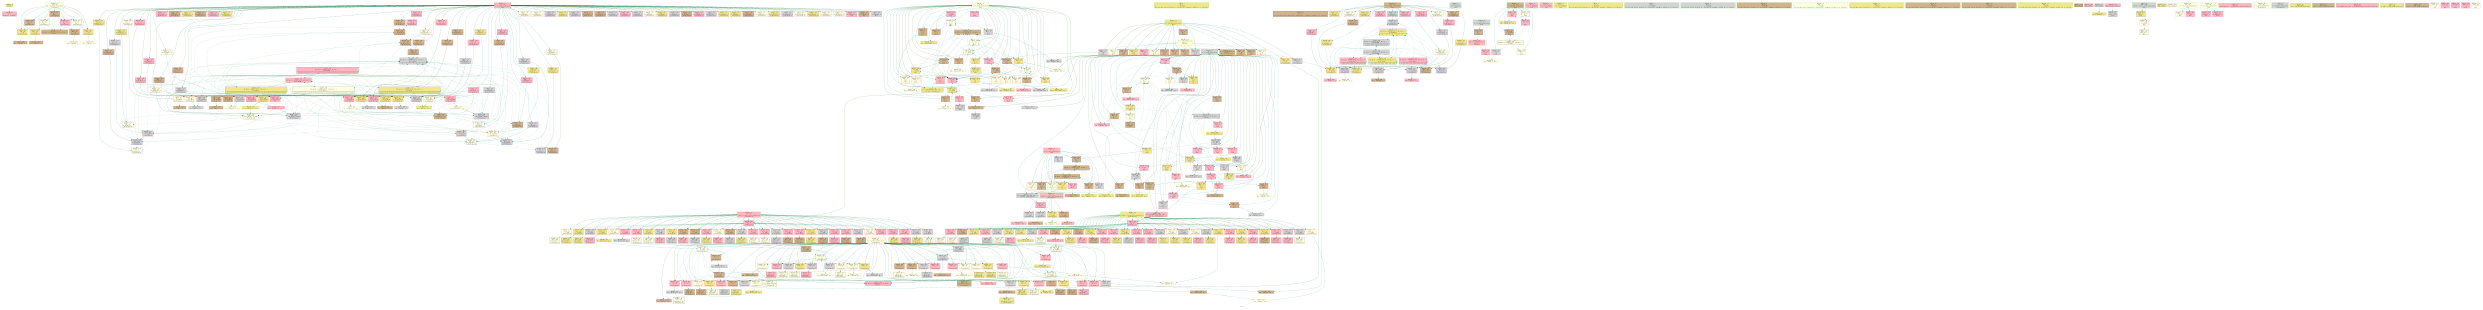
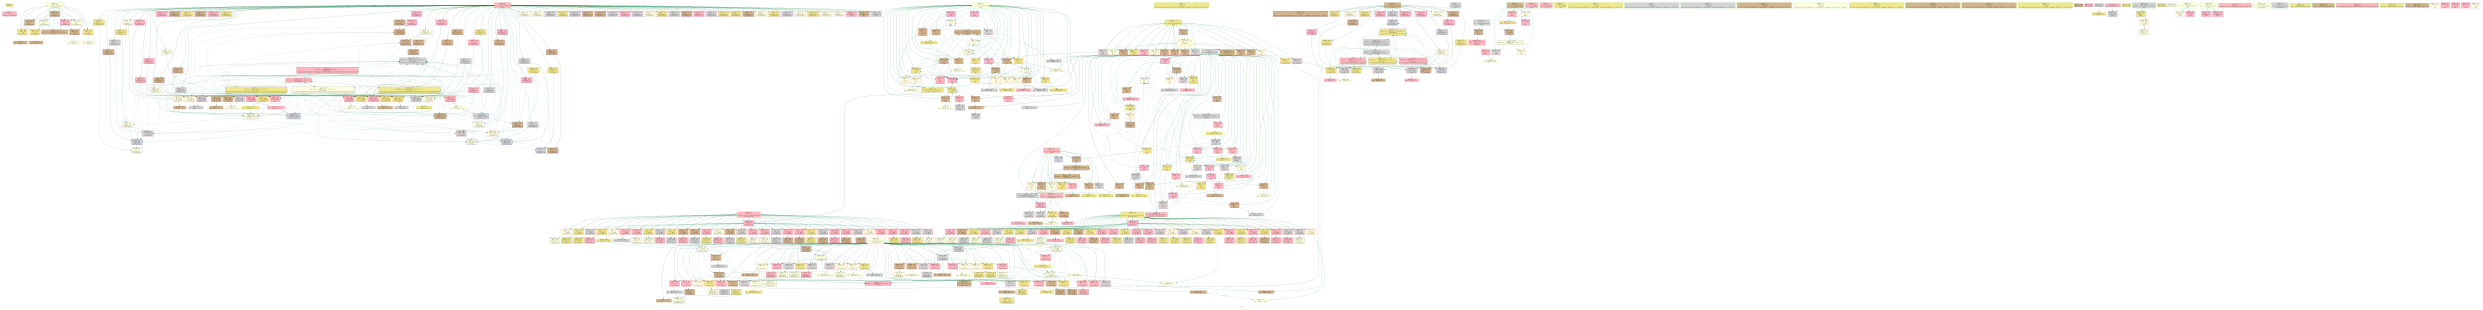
none -> (2126, 5)
(552, 52) -> (552, 52)
none -> (975, 240)
(701, 292) -> none
(1034, 292) -> none
